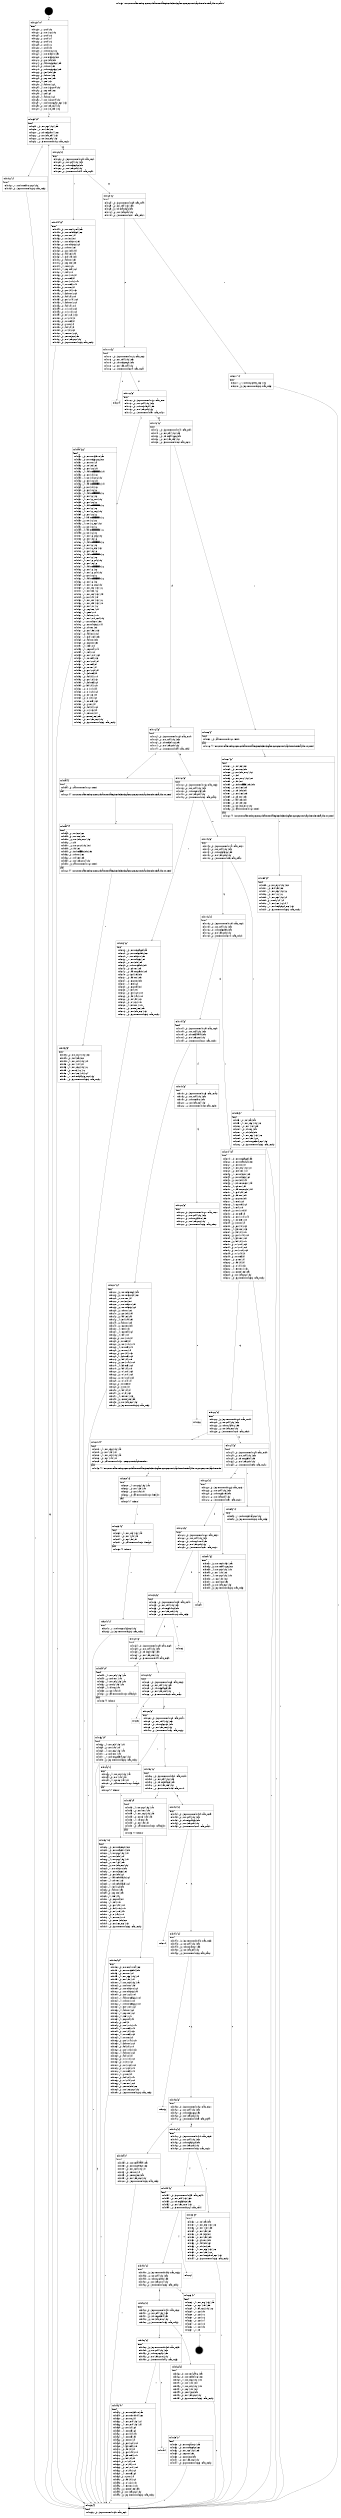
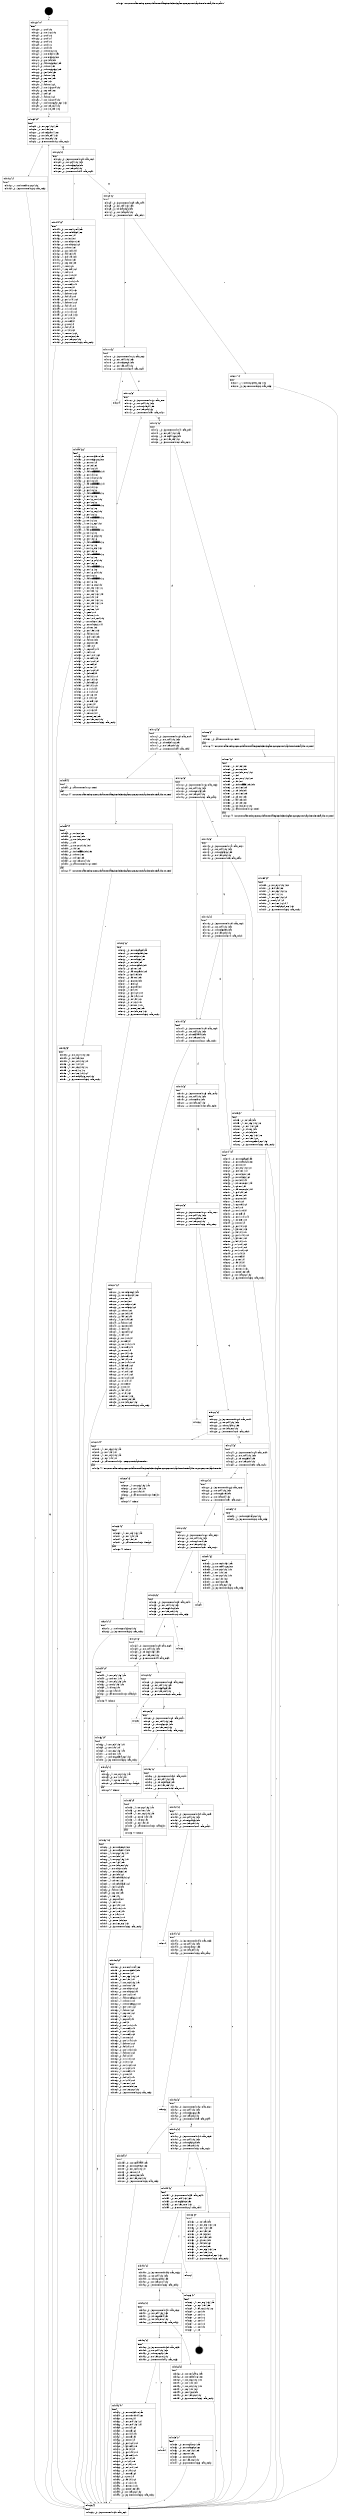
(175, 871) -> (197, 909)
(235, 1345) -> (213, 1318)
